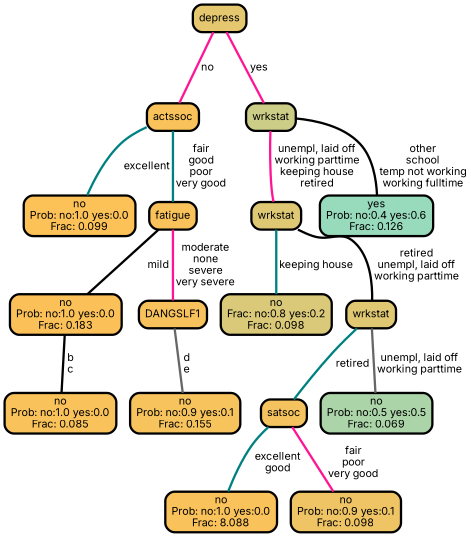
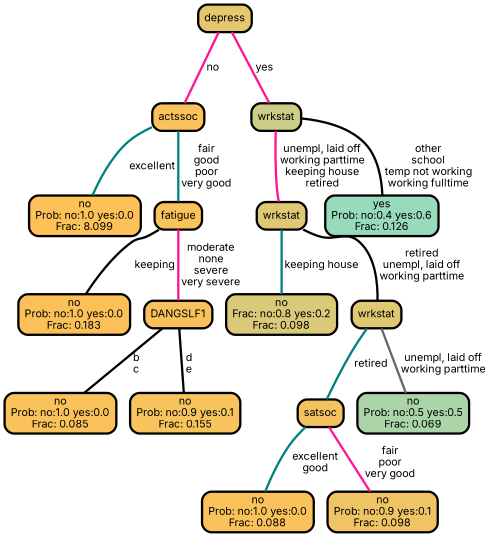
(80, 216) -> (85, 216)
(157, 265) -> (153, 265)
(179, 361) -> (182, 361)
(63, 364) -> (123, 361)
(221, 512) -> (258, 512)
